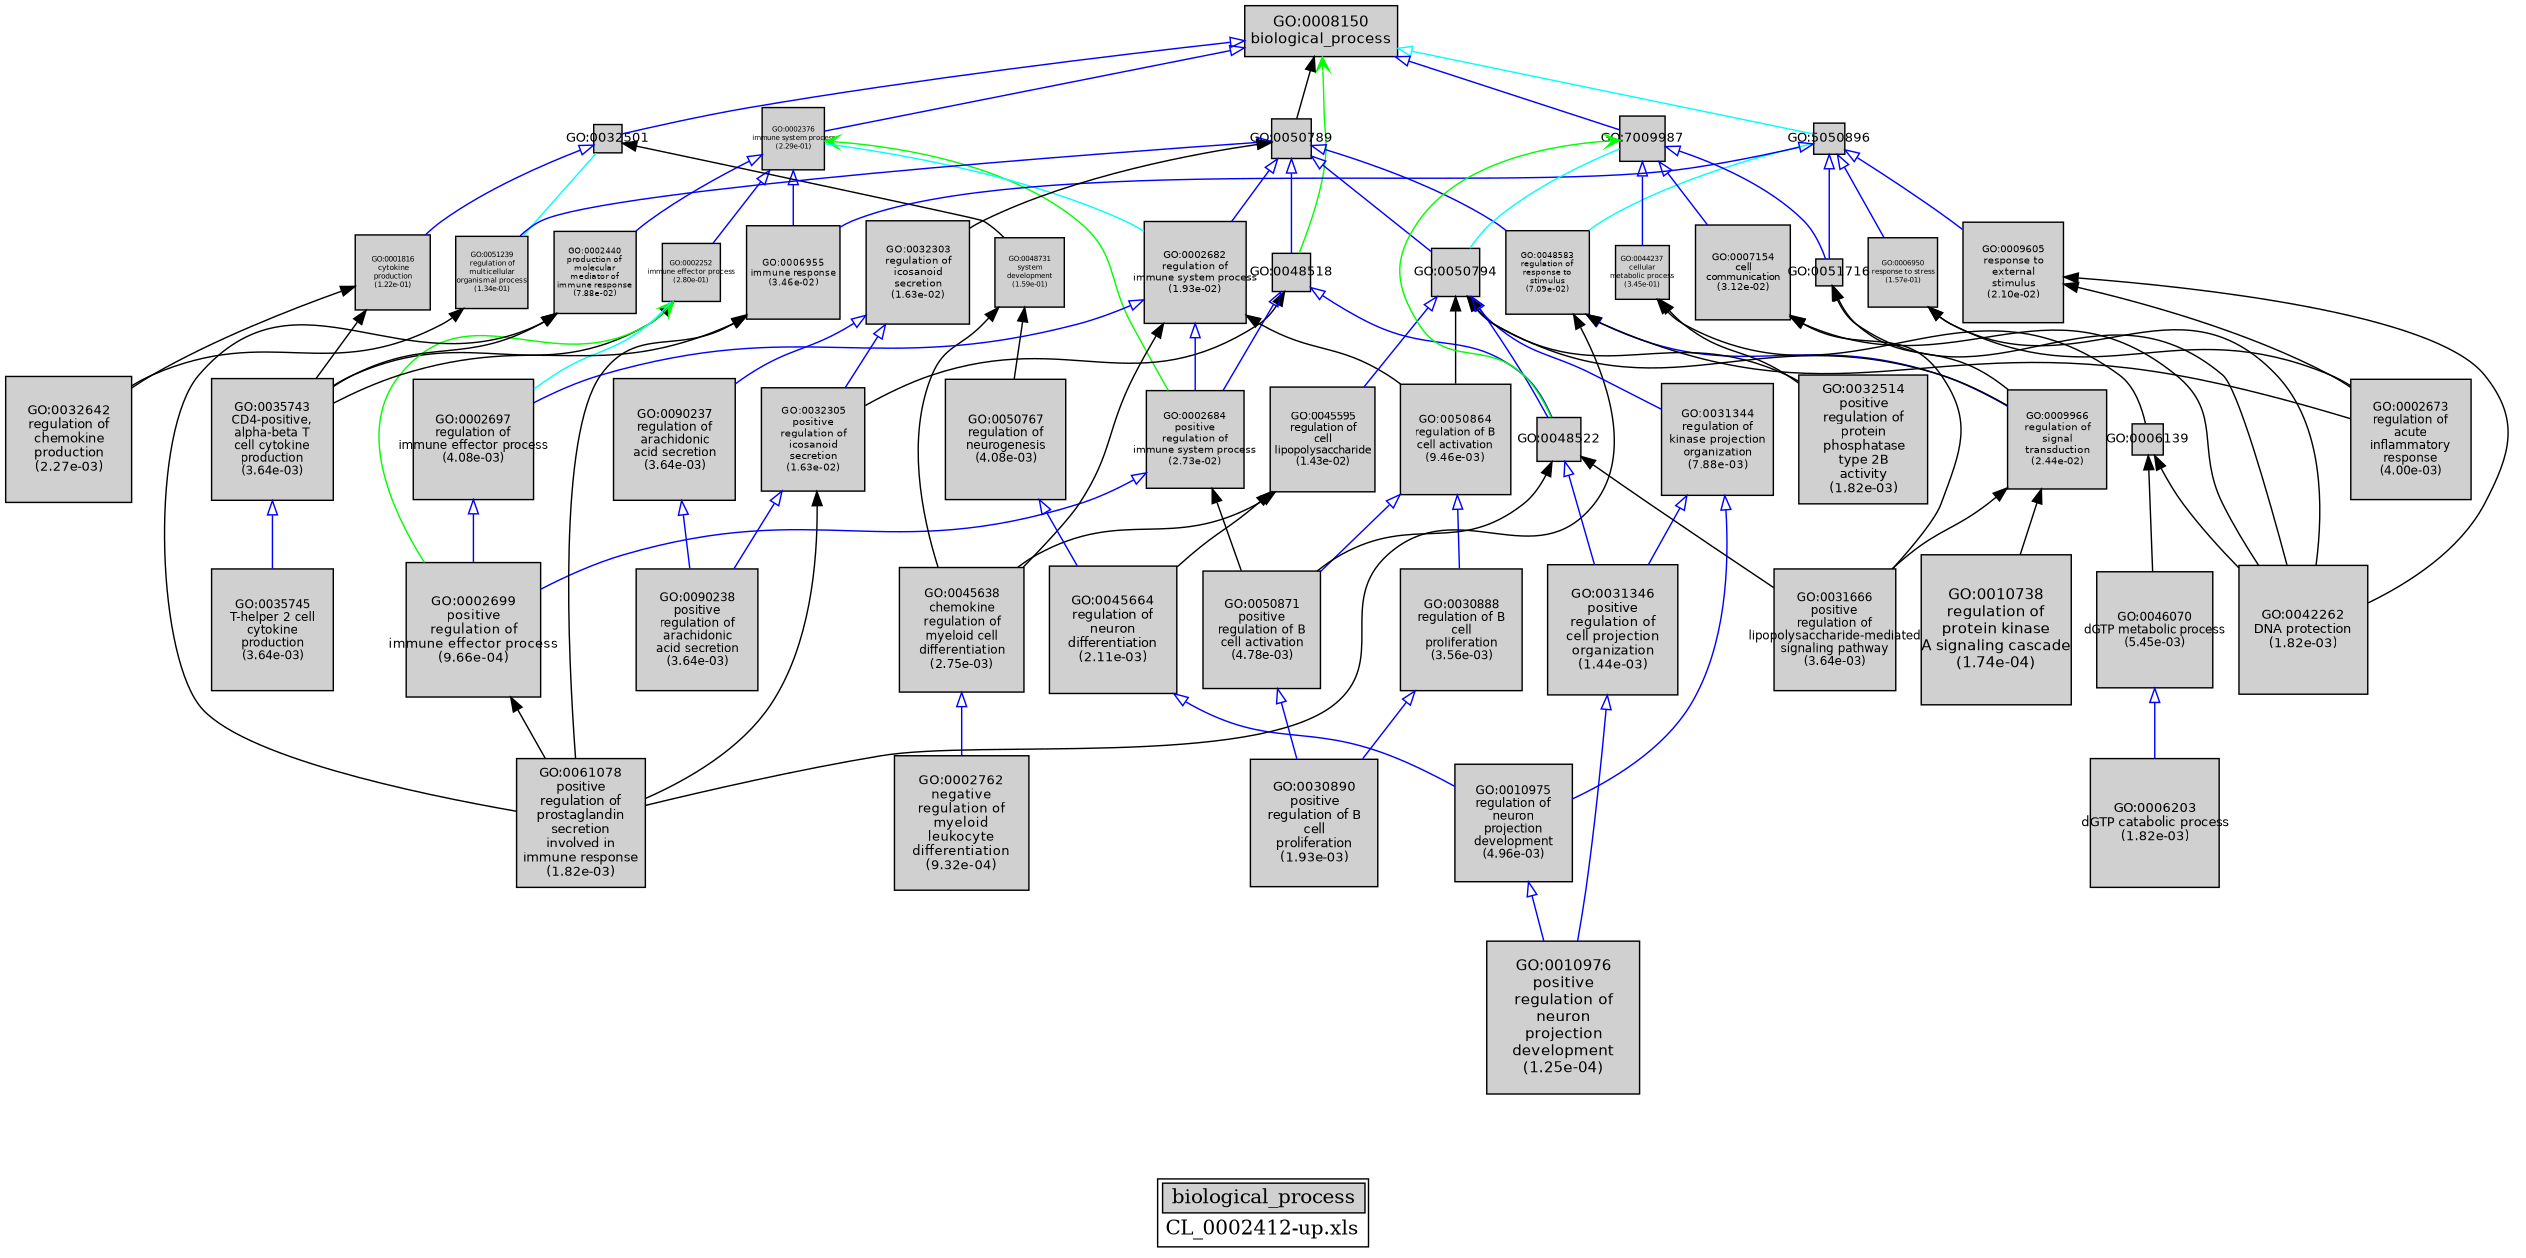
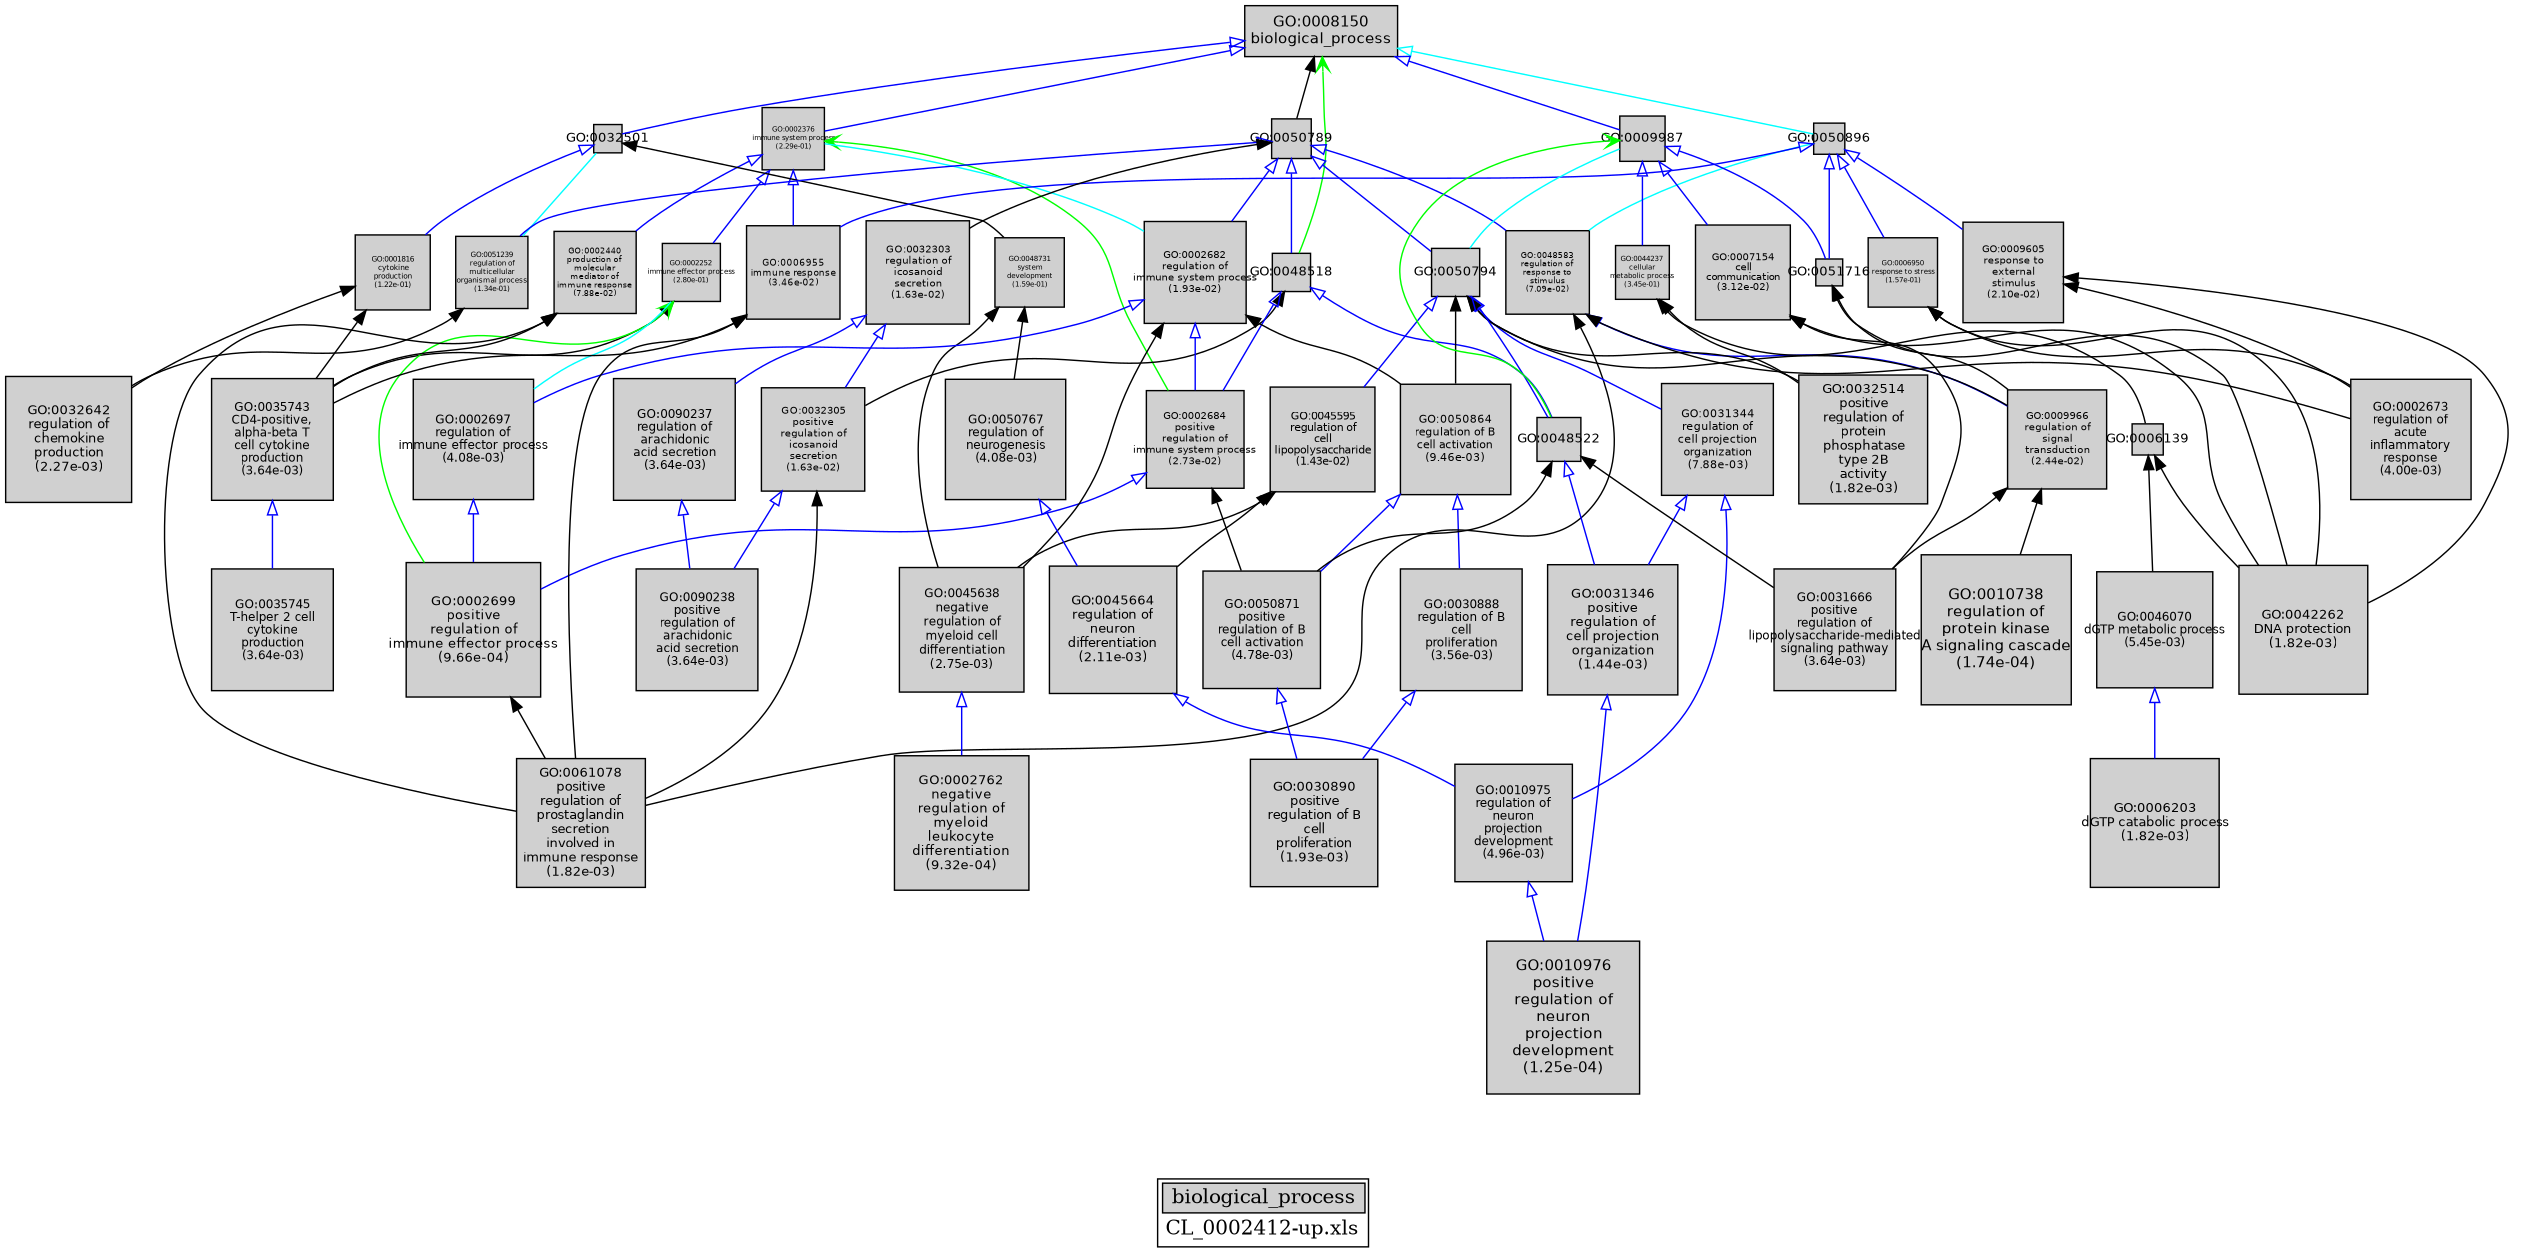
(1642, 139) -> (1642, 139)
(1829, 139) -> (1829, 139)
(1718, 439) -> (1718, 439)
(962, 608) -> (962, 608)
